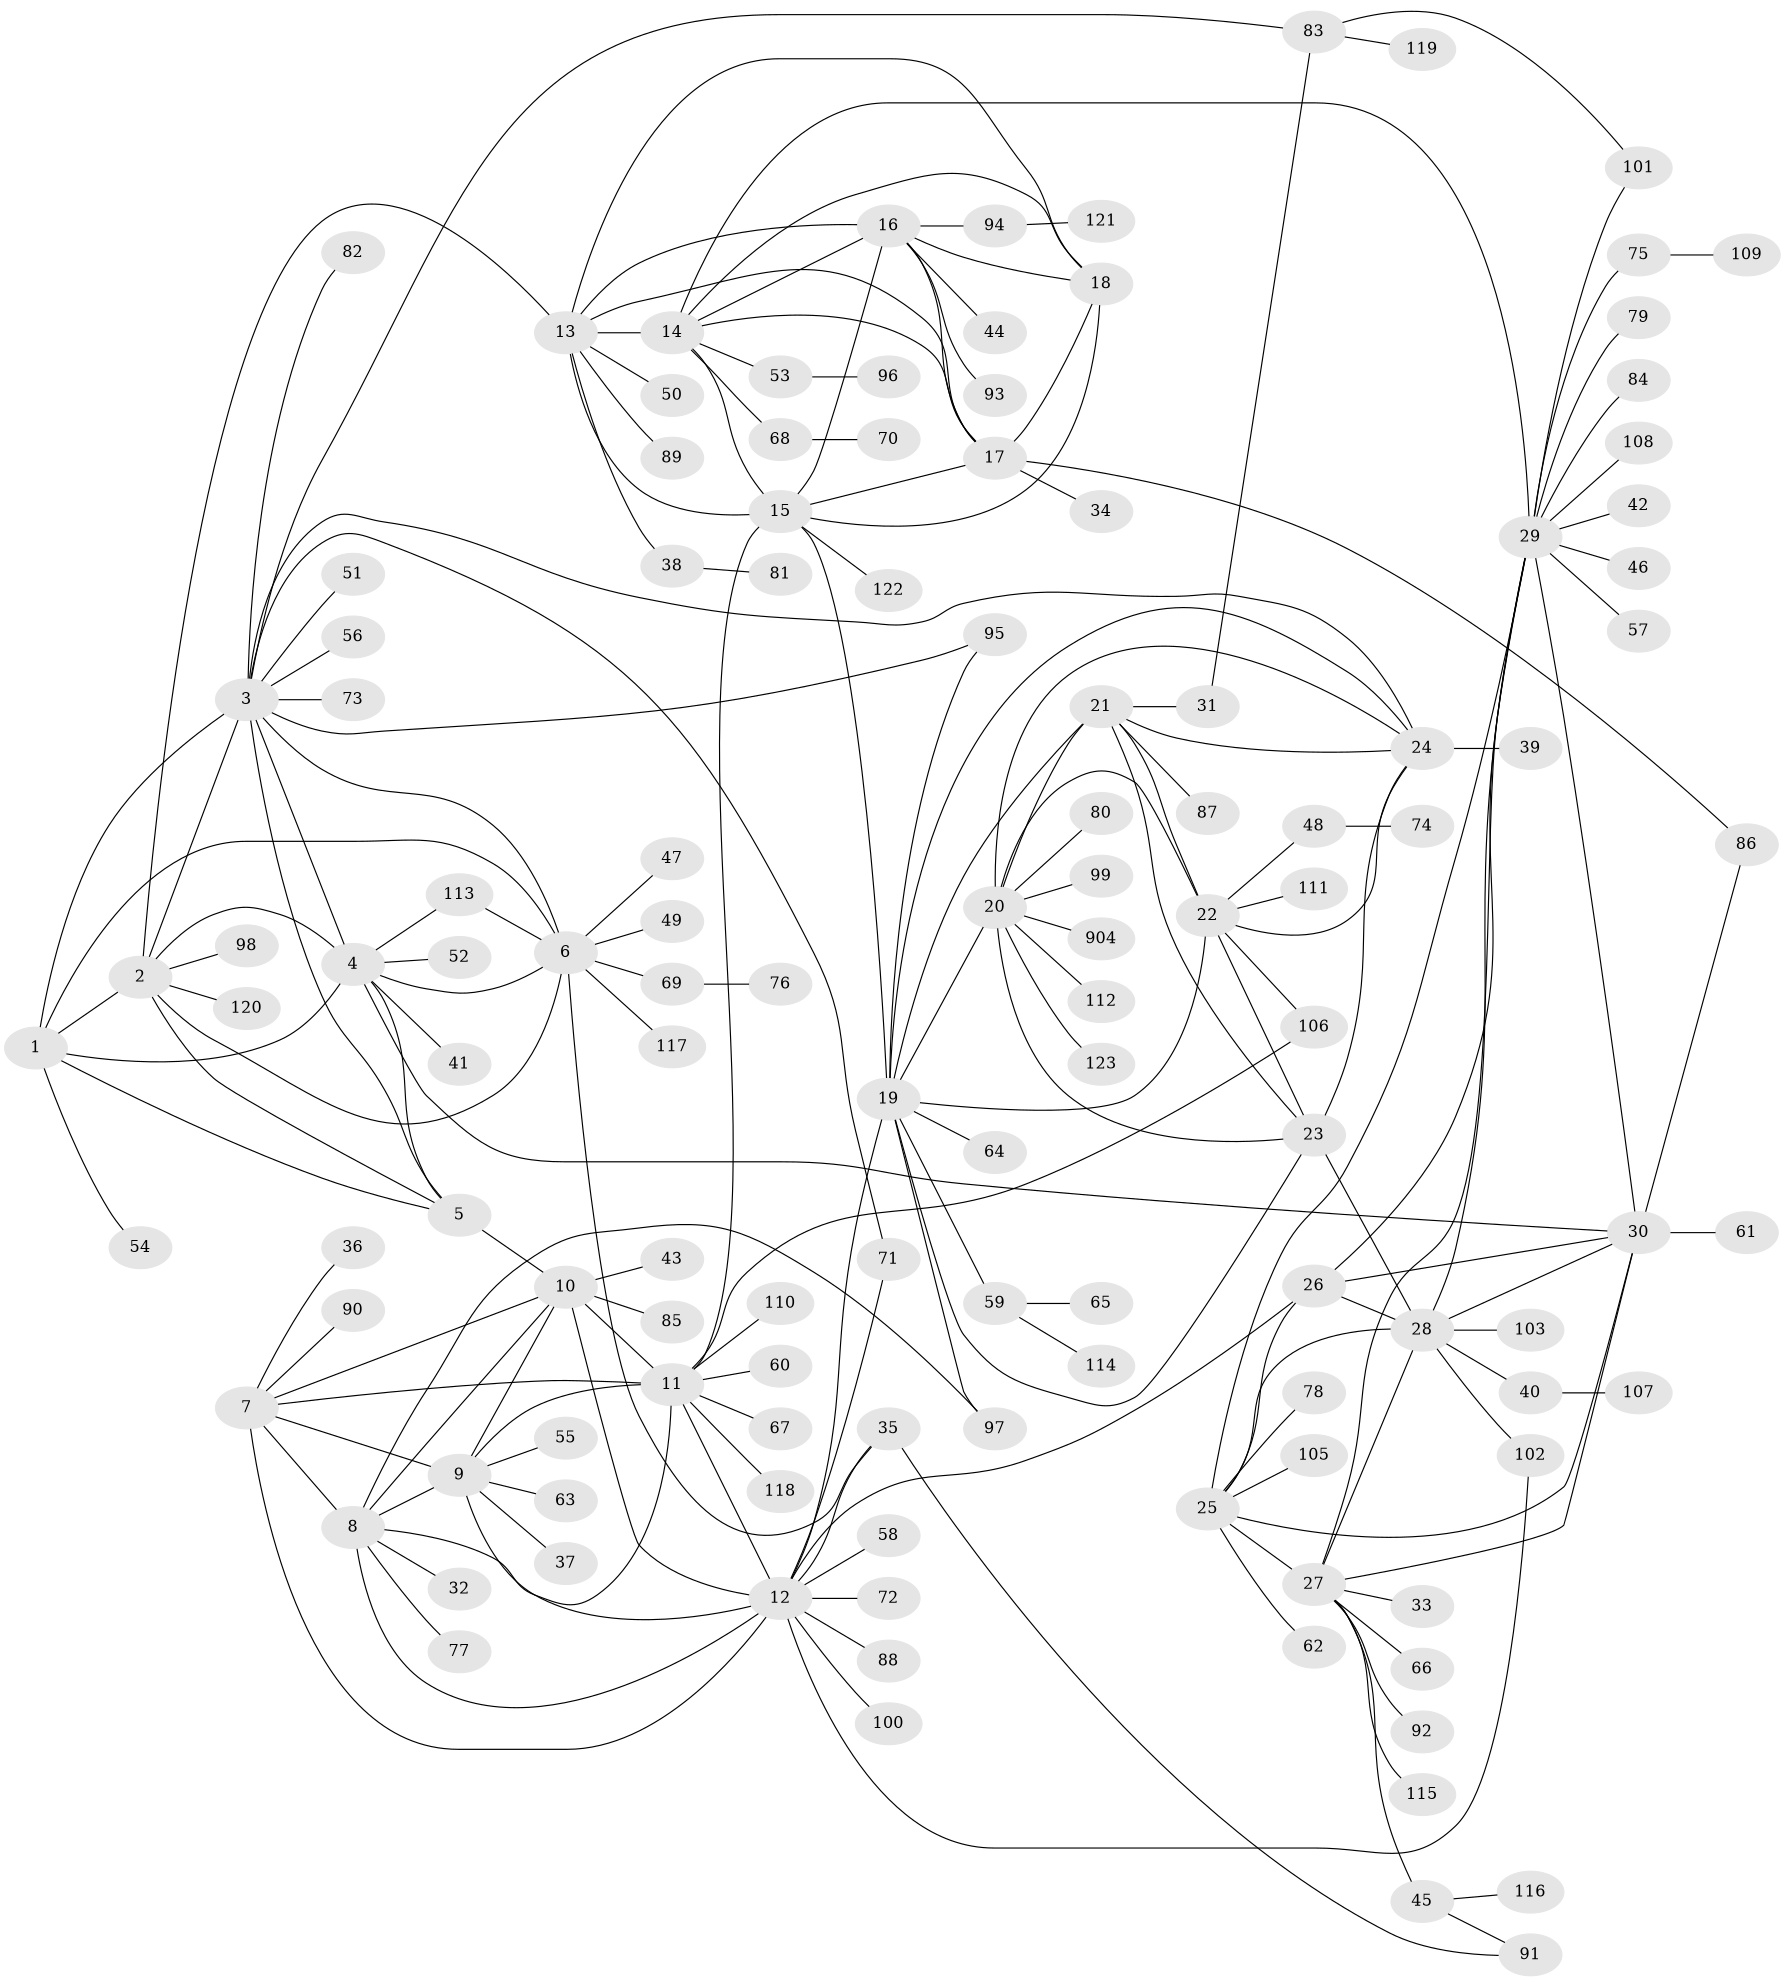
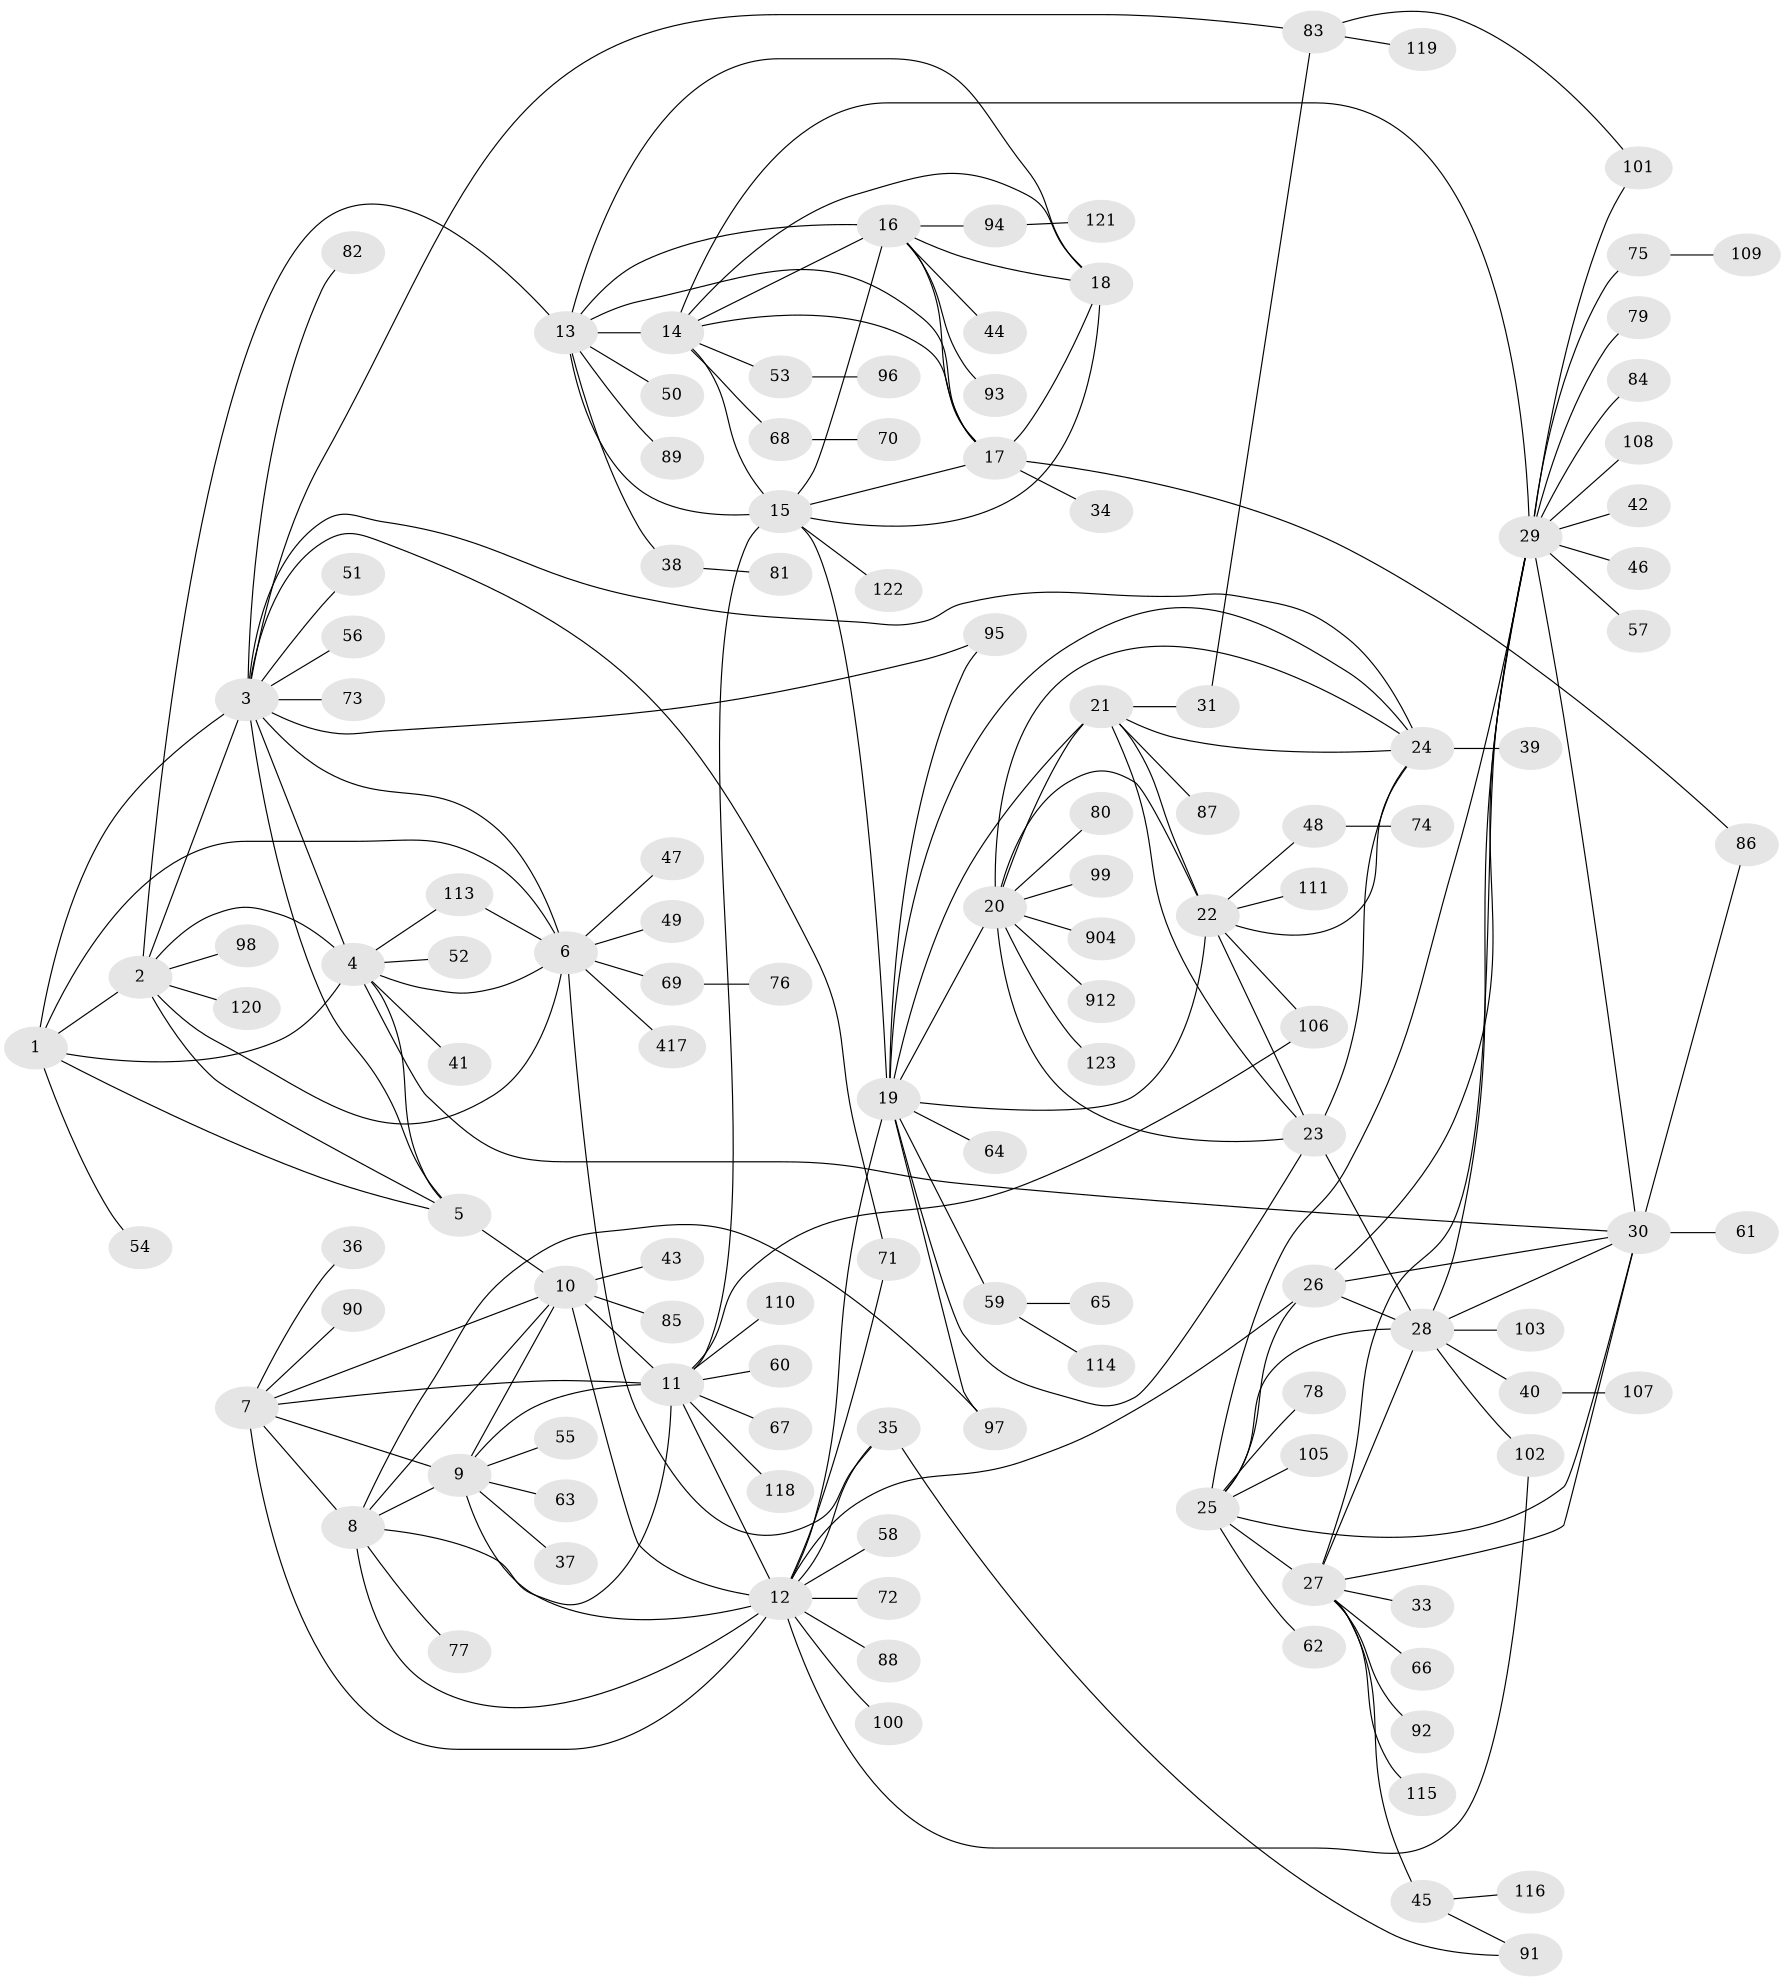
(1101, 1002) -> (1101, 1002)
(672, 1047) -> (672, 1047)
(460, 1589) -> none
